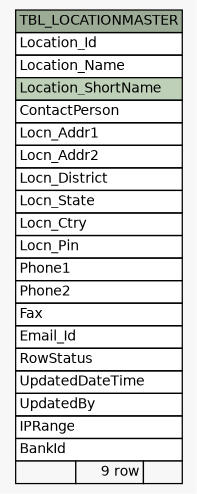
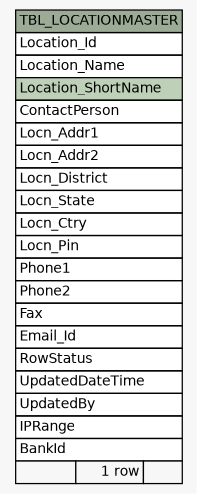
(120, 472) -> (120, 472)
